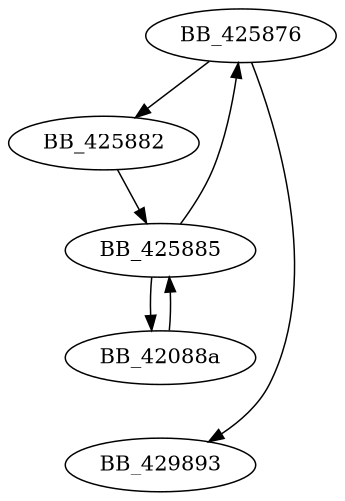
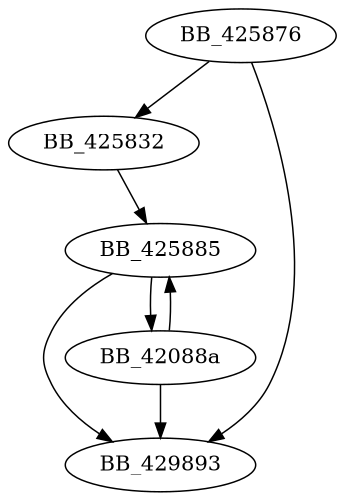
(104, 143) -> (104, 143)
(218, 155) -> (44, 350)
none -> (160, 404)
